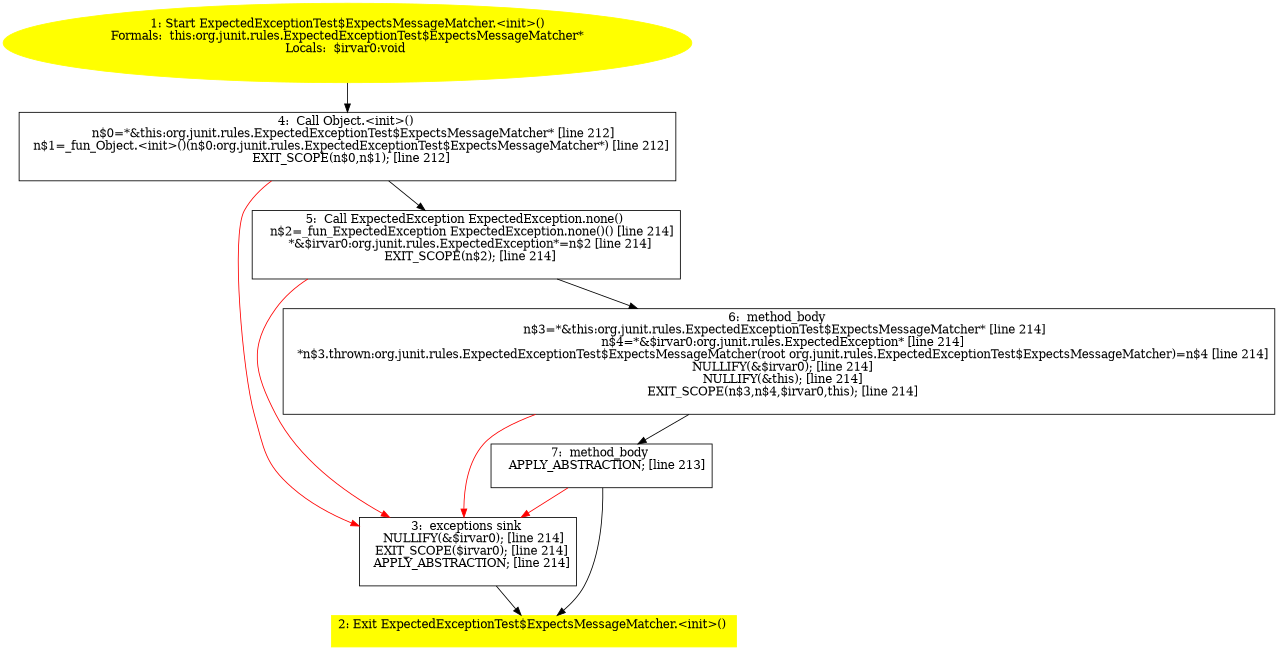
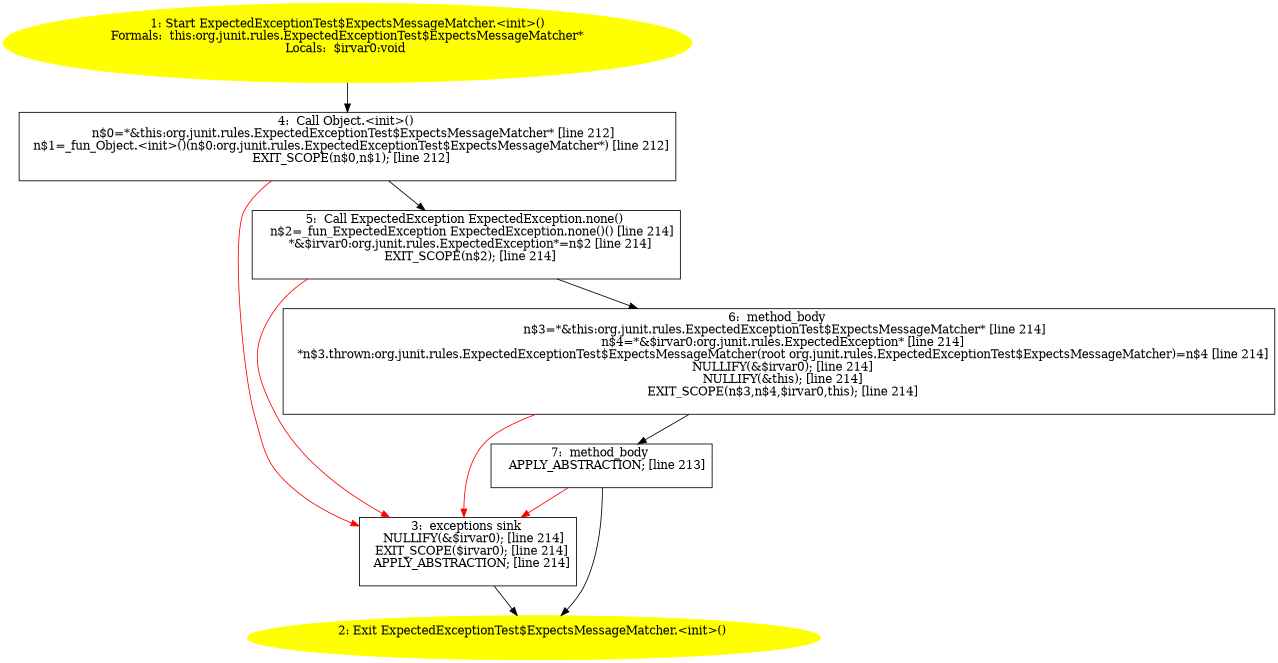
(534, 631) -> (534, 638)
